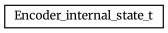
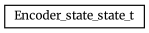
(84, 17) -> (75, 17)
